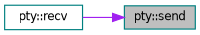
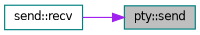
(44, 17) -> (44, 17)
